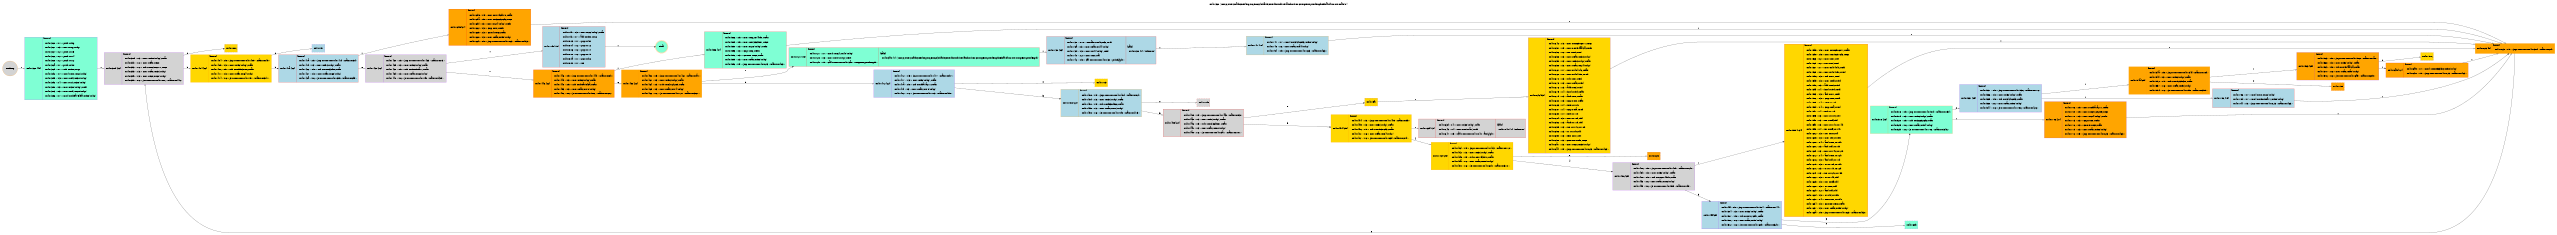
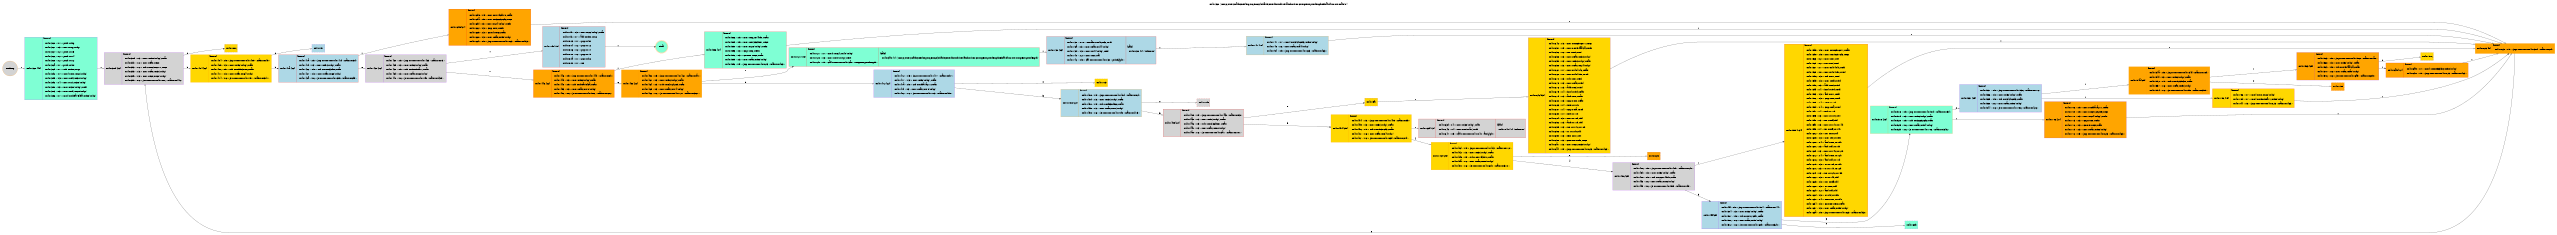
(2253, 98) -> (2253, 98)
